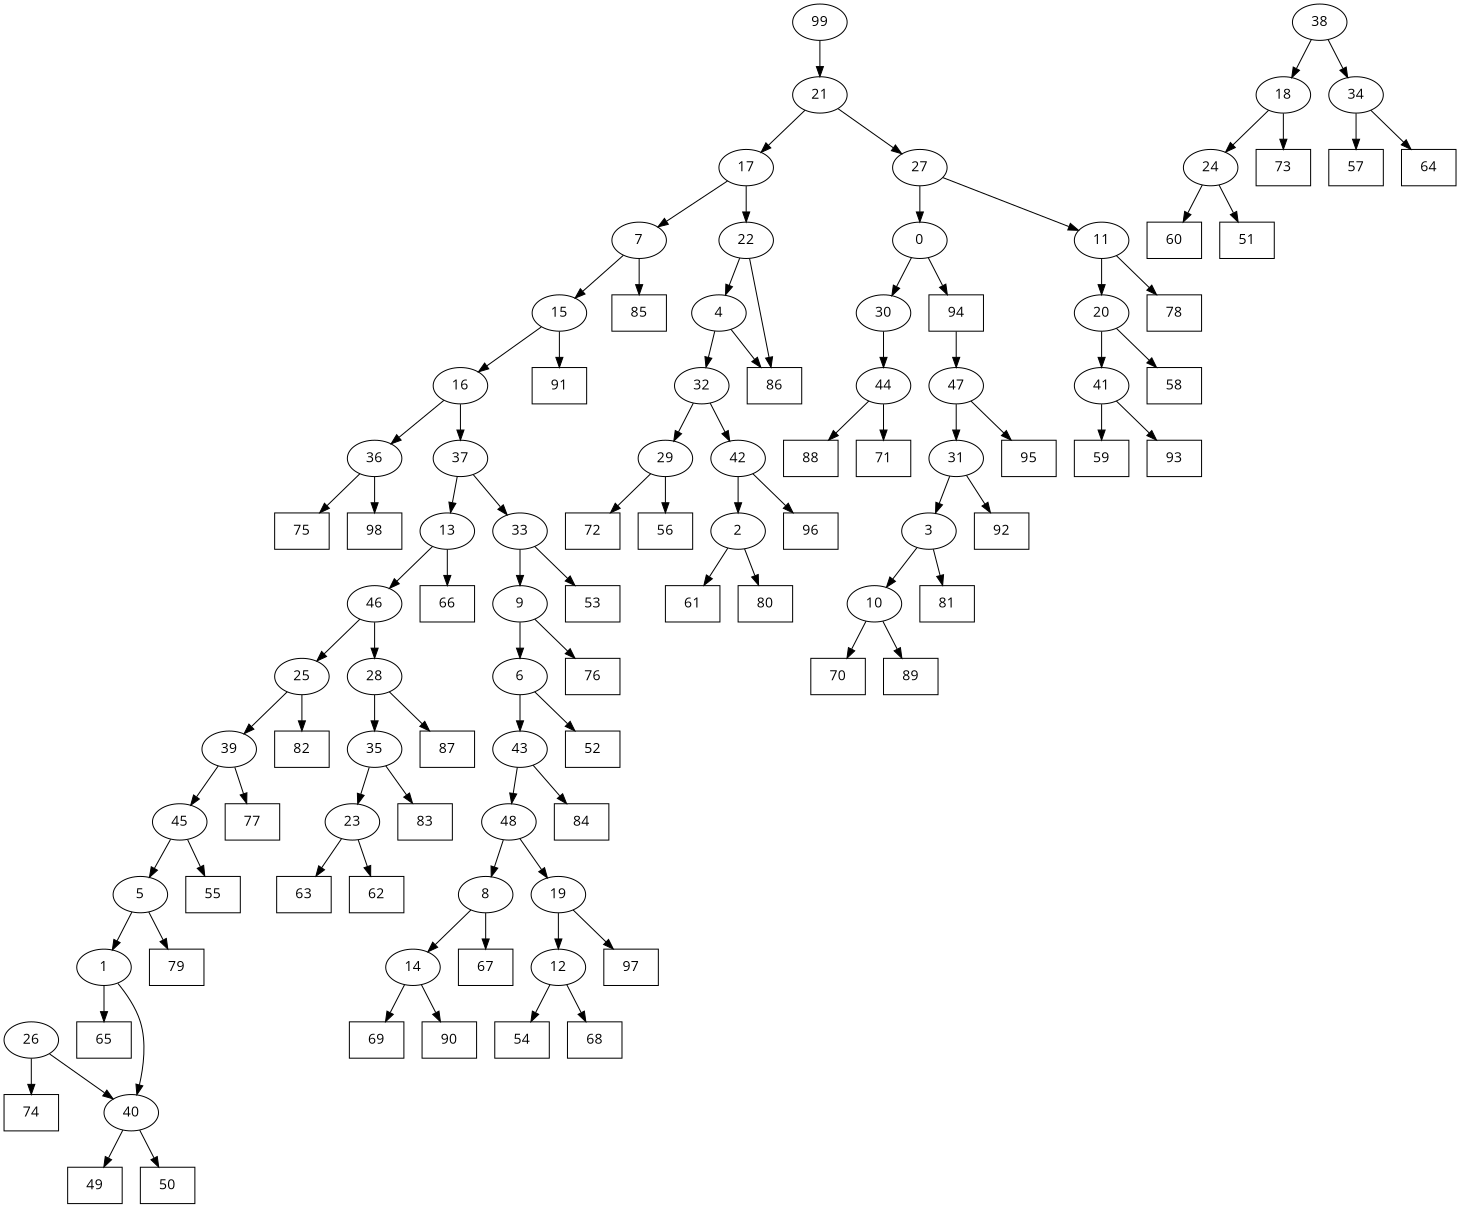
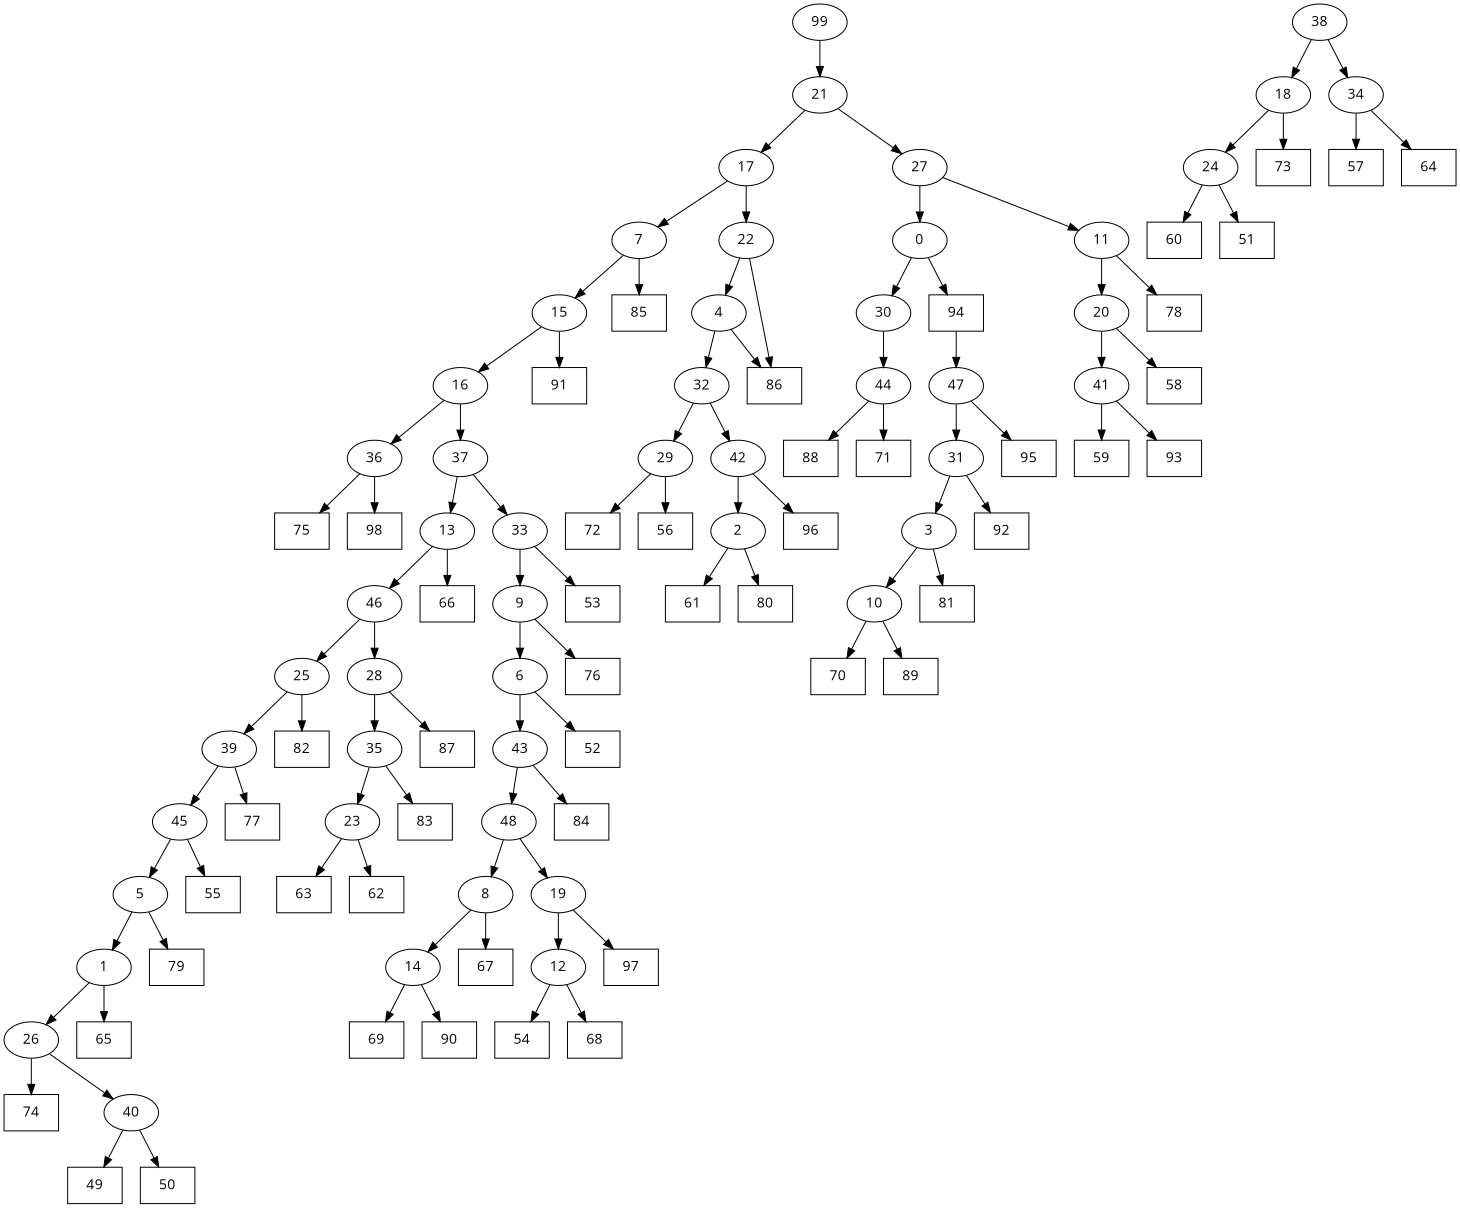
(142, 1031) -> (71, 1000)
